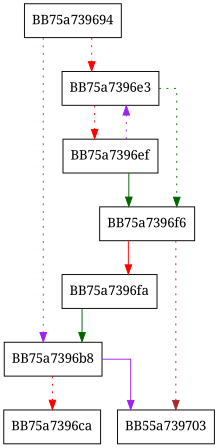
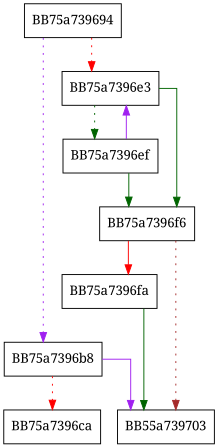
(95, 117) -> (95, 117)
(126, 127) -> (126, 127)
(177, 134) -> (177, 134)
(82, 321) -> (144, 355)
